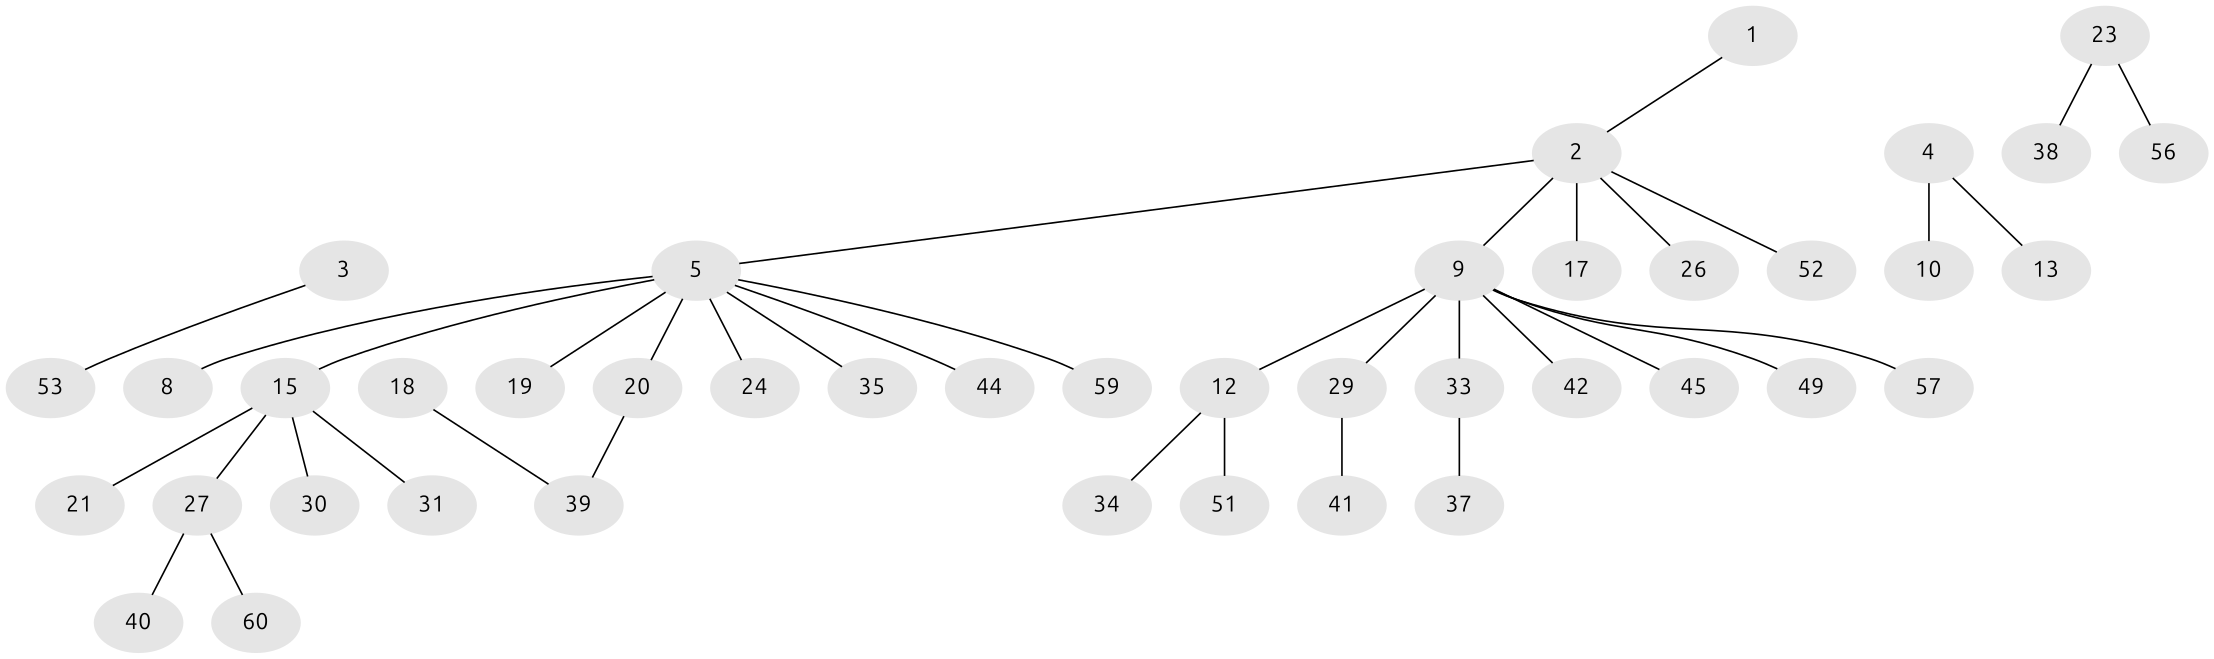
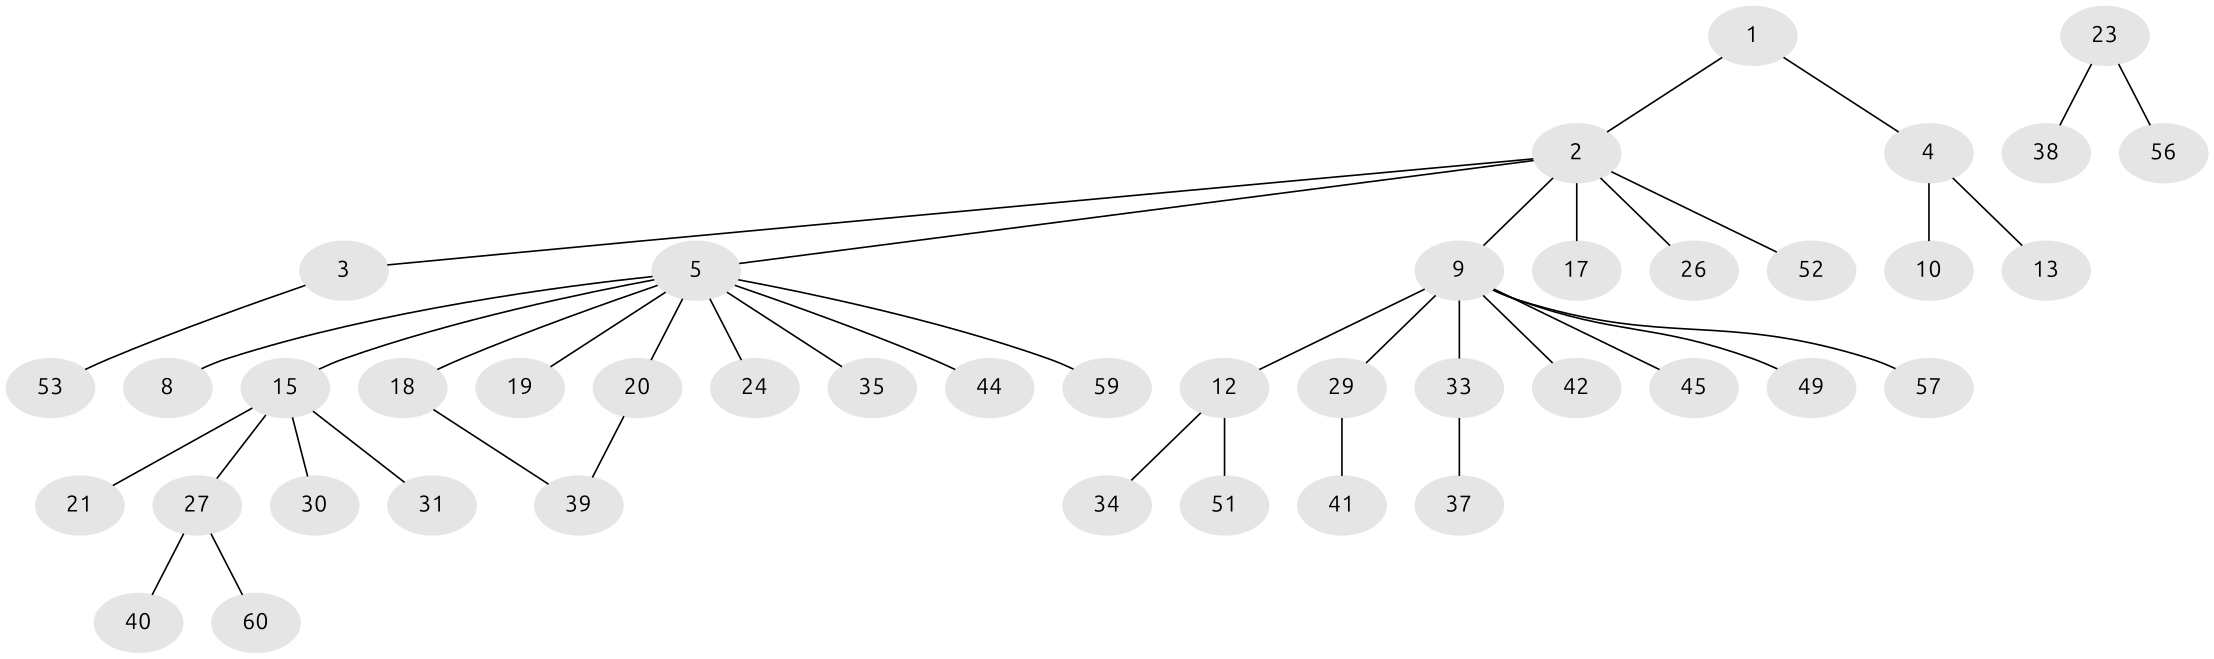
none -> (1841, 95)
none -> (960, 211)
none -> (547, 325)
